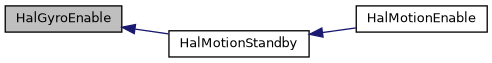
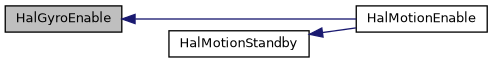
(152, 32) -> (246, 19)
